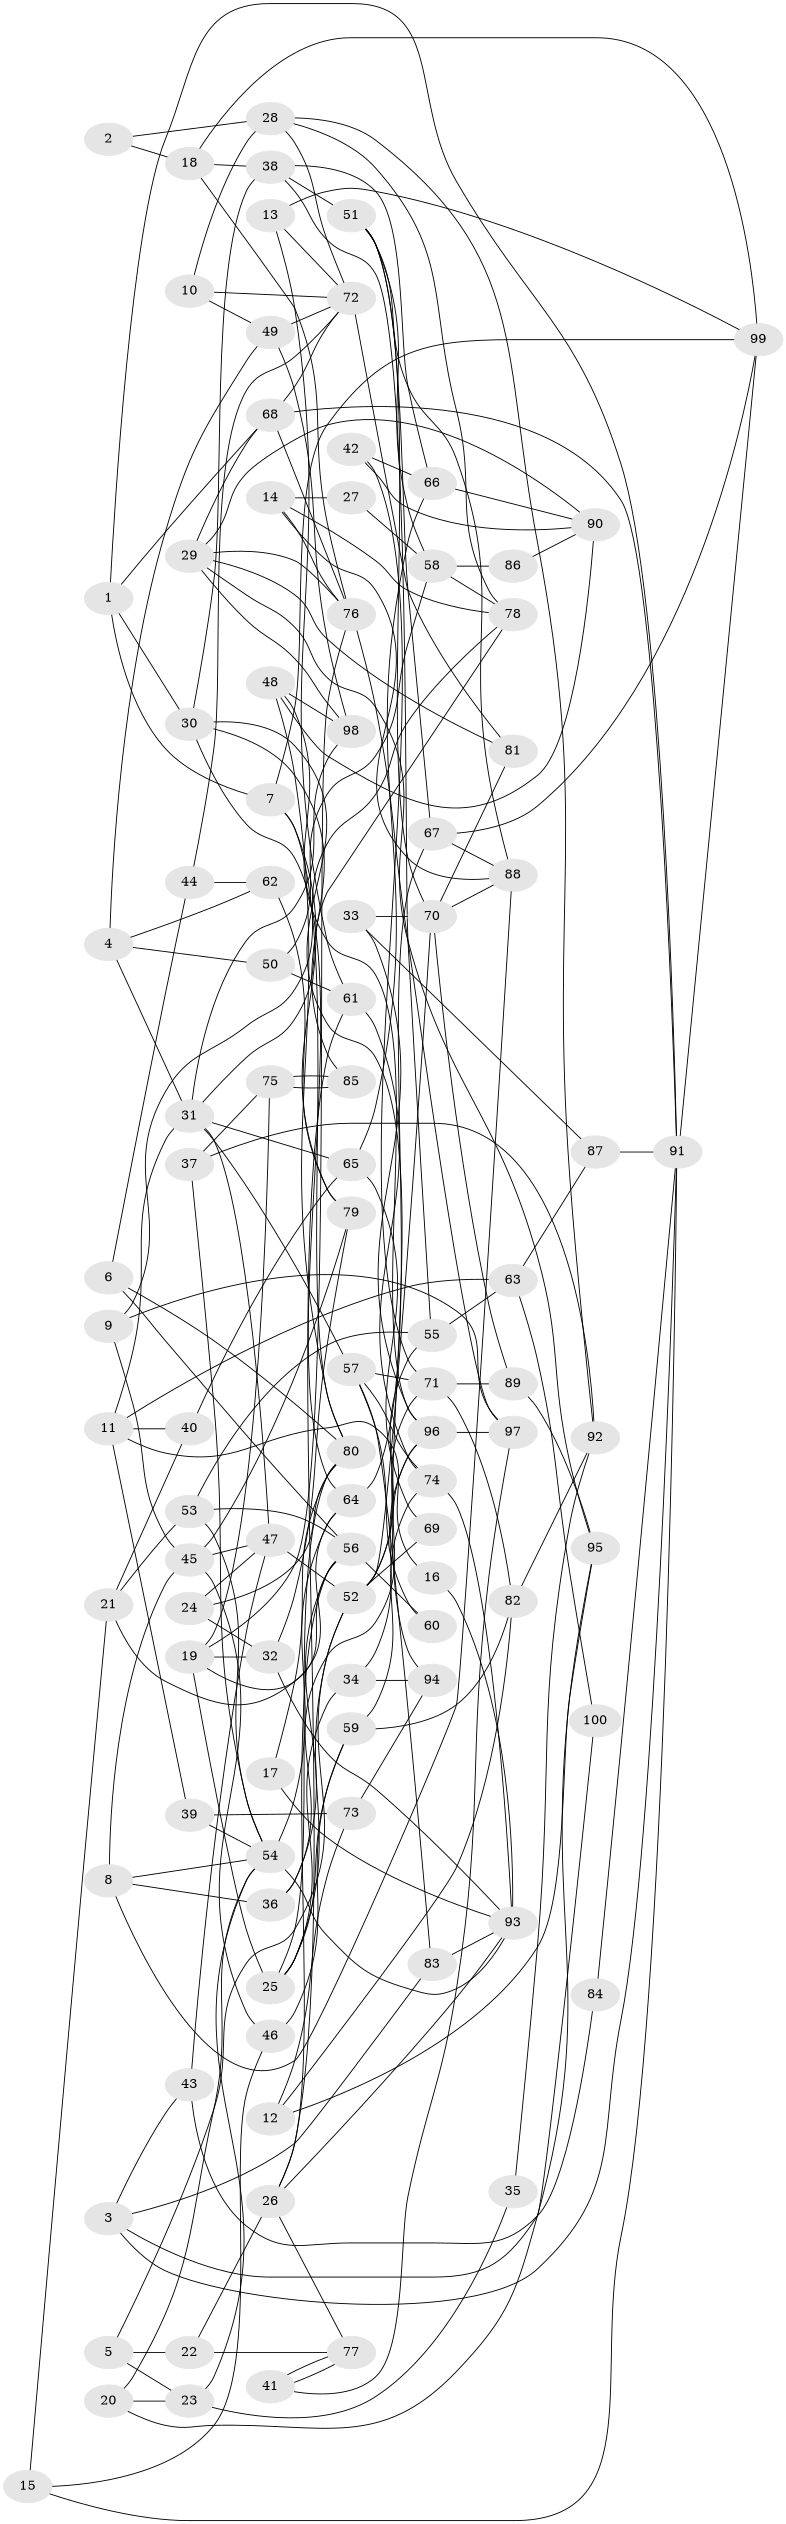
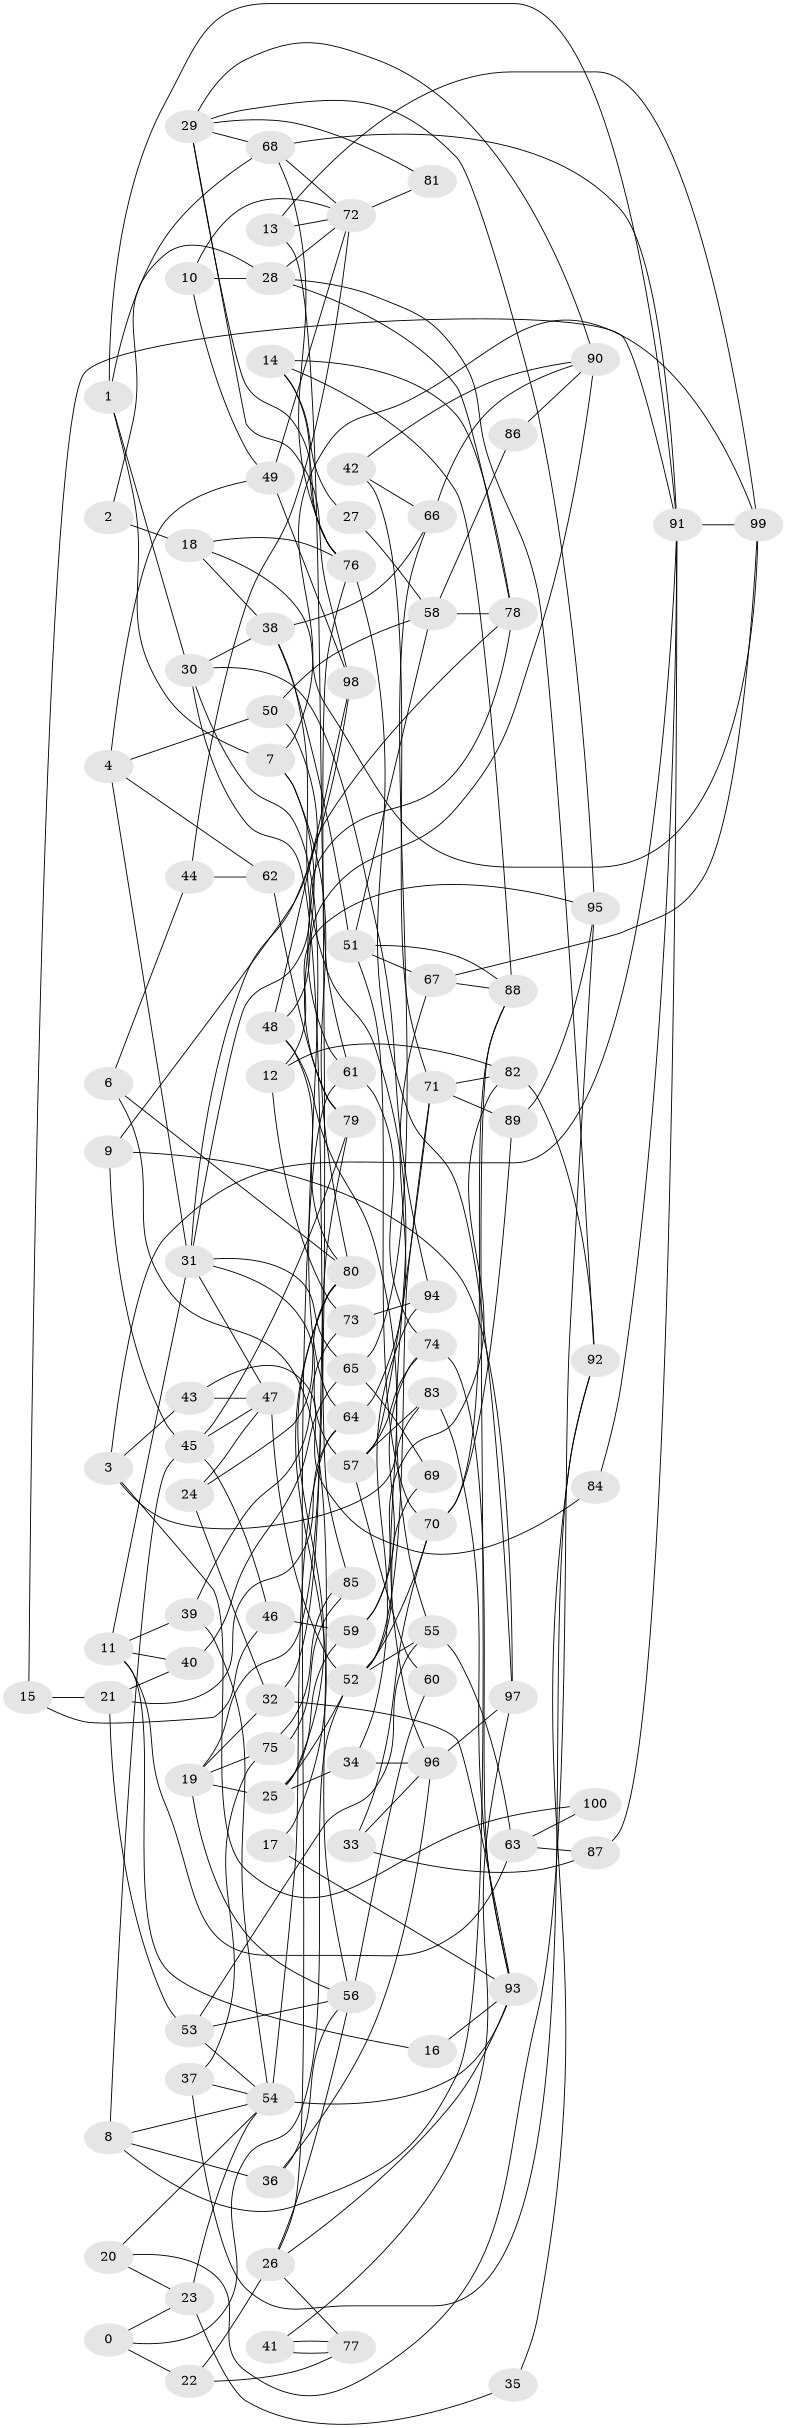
(471, 837) -> none
(109, 2353) -> (109, 2340)
